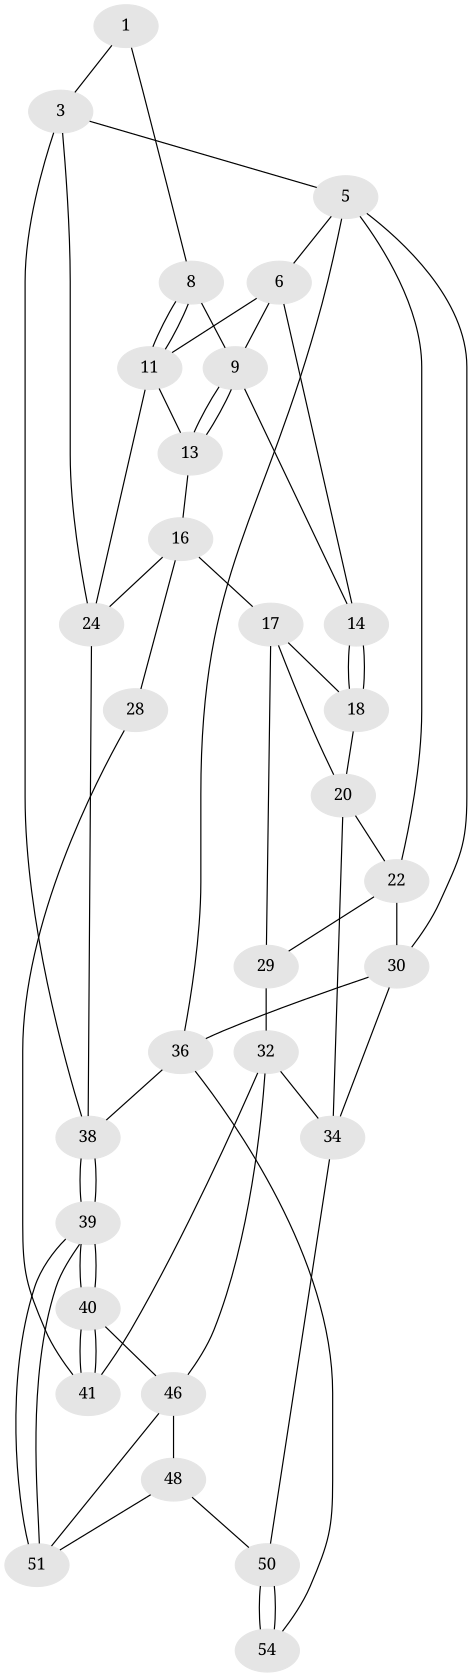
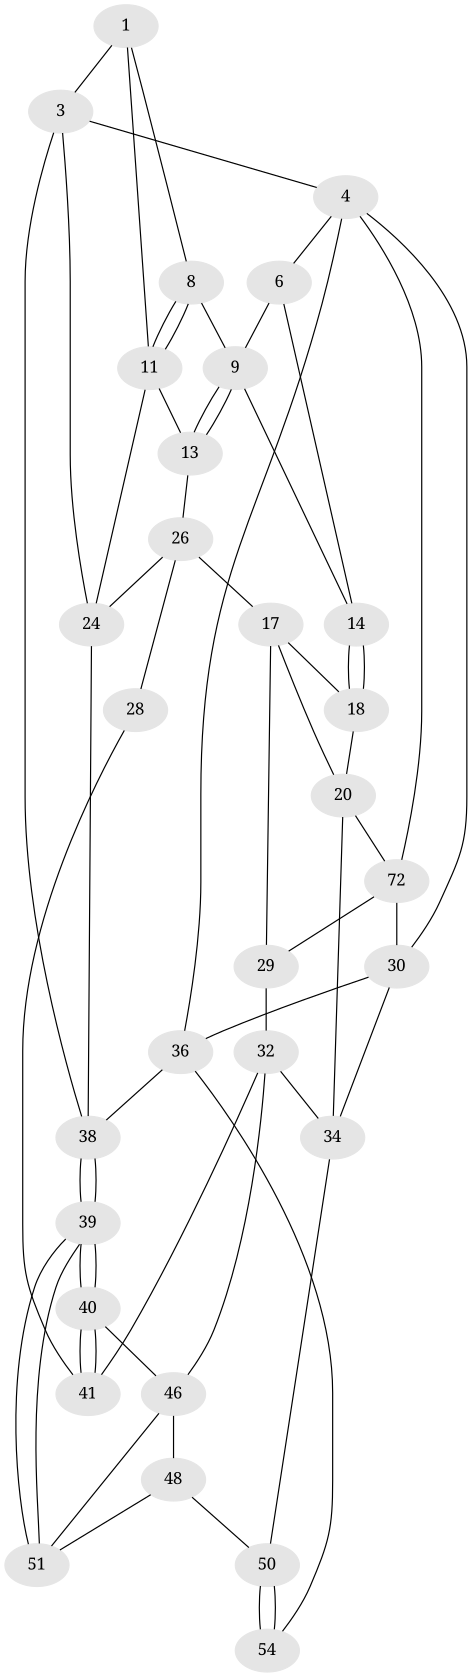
(346, 197) -> (346, 197)
(221, 321) -> (138, 197)
(181, 539) -> (181, 539)
(397, 881) -> (397, 881)
